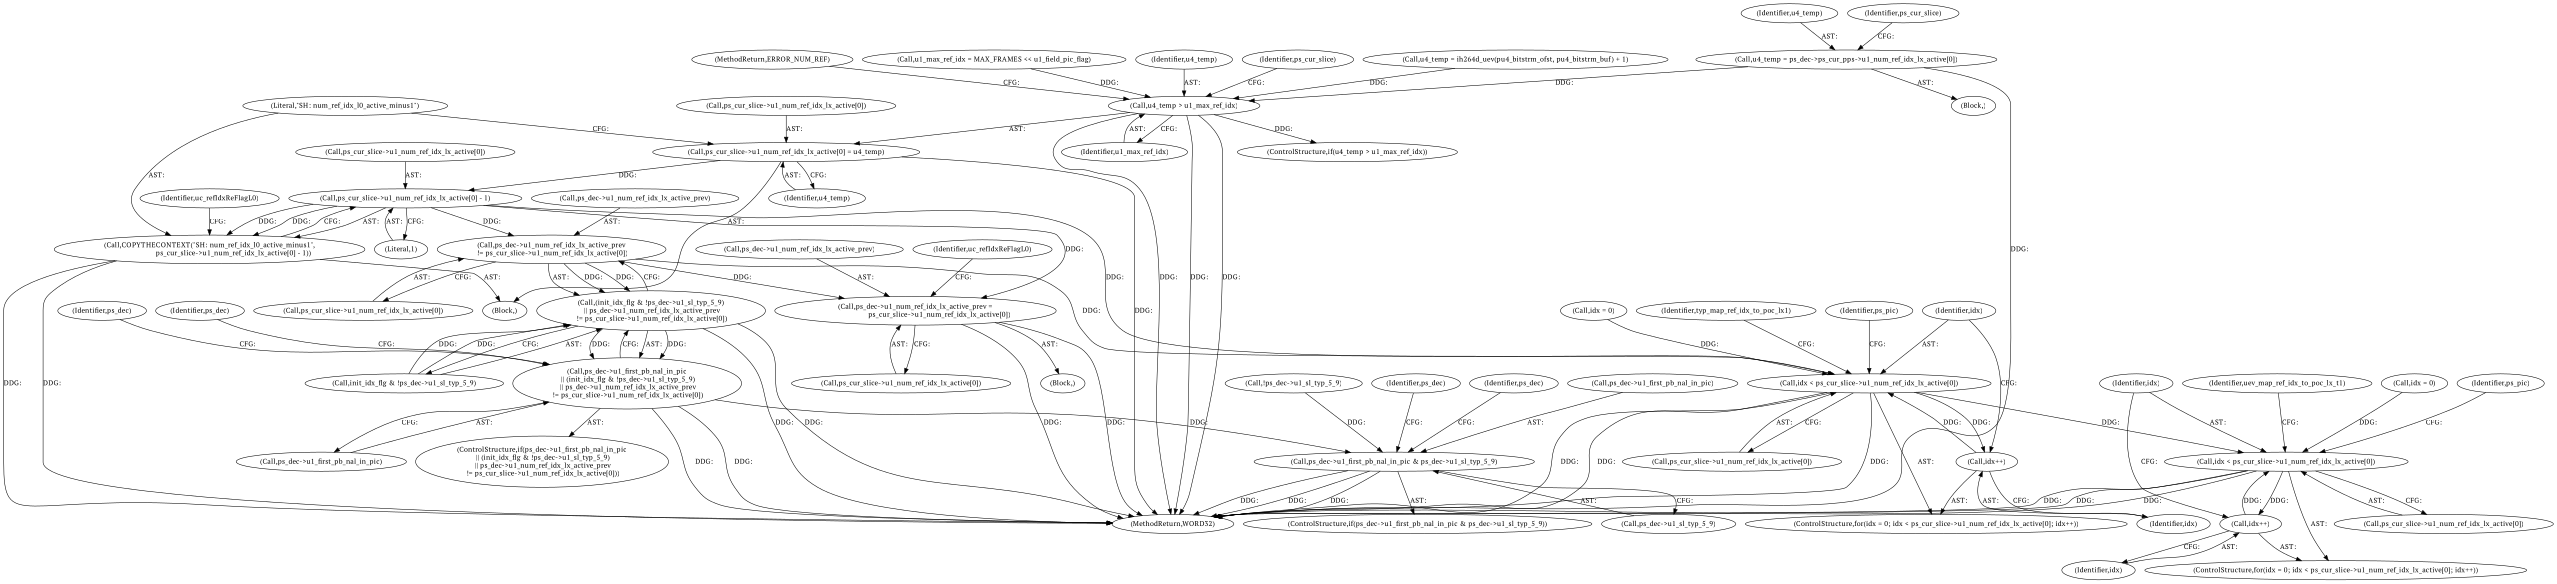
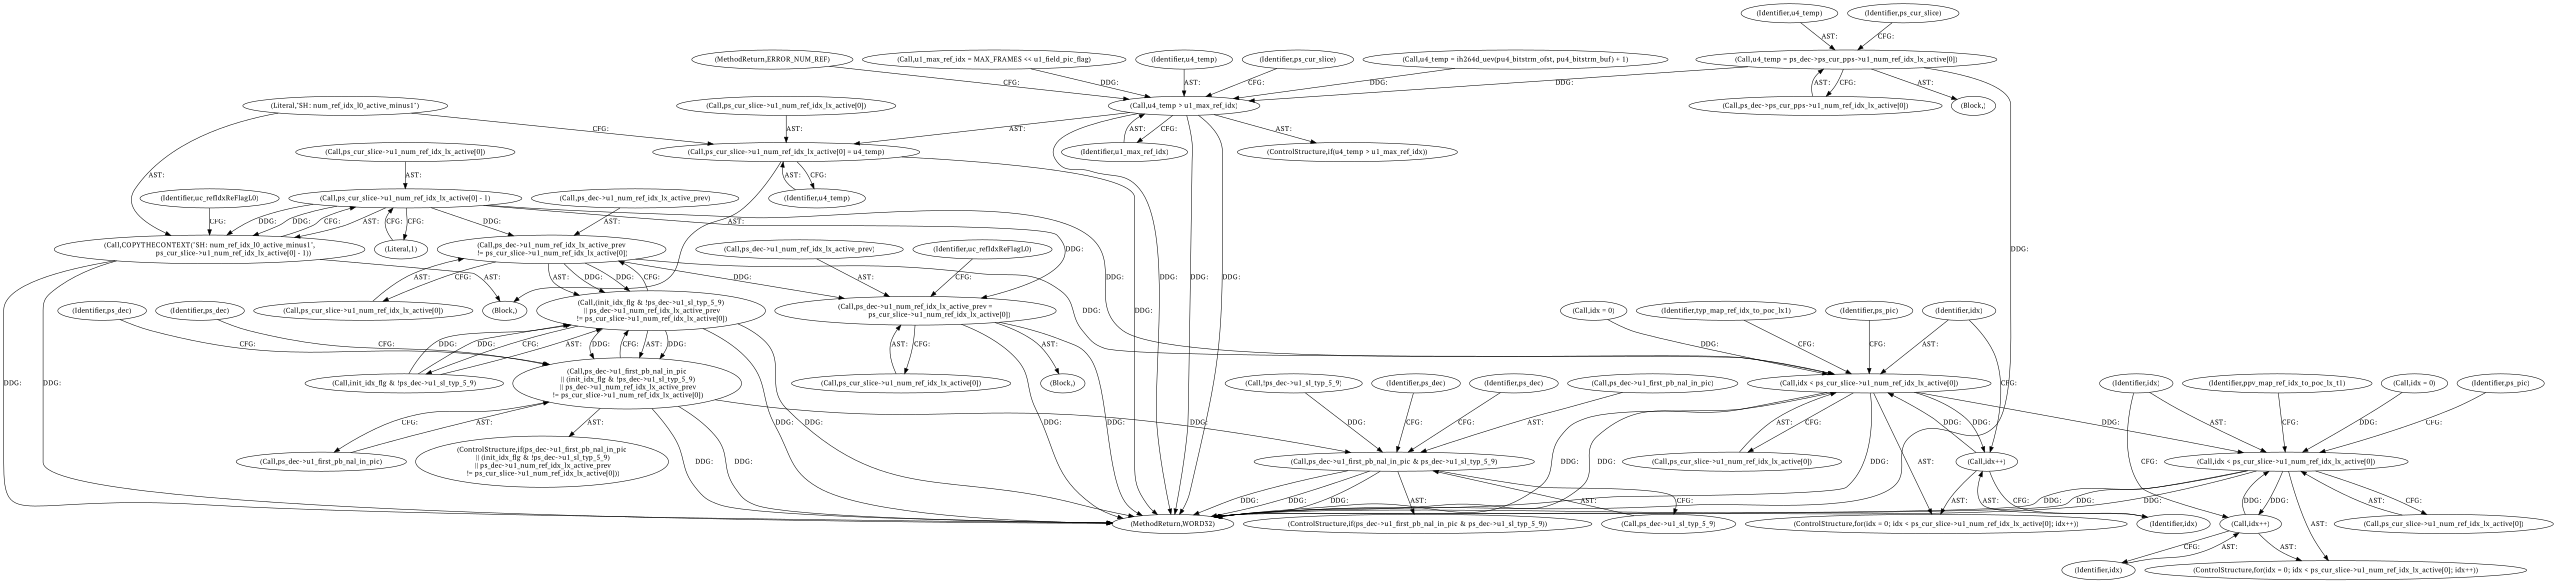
none -> (1816, 106)
(1285, 129) -> (1285, 129)
(597, 175) -> none
(396, 222) -> (396, 222)
(2277, 383) -> (2277, 383)
